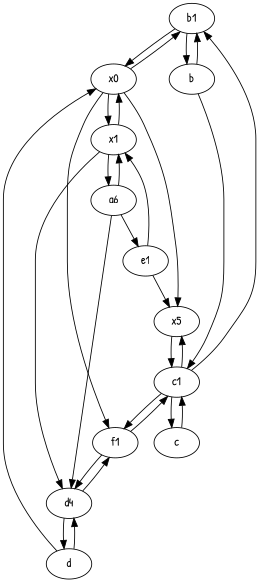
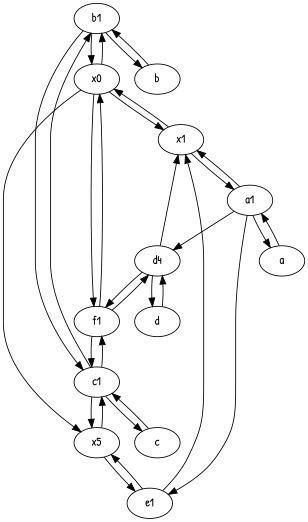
(114, 200) -> (250, 200)
(224, 229) -> (35, 196)
none -> (282, 261)
(35, 307) -> (168, 204)
(3, 312) -> (102, 205)
none -> (116, 471)
